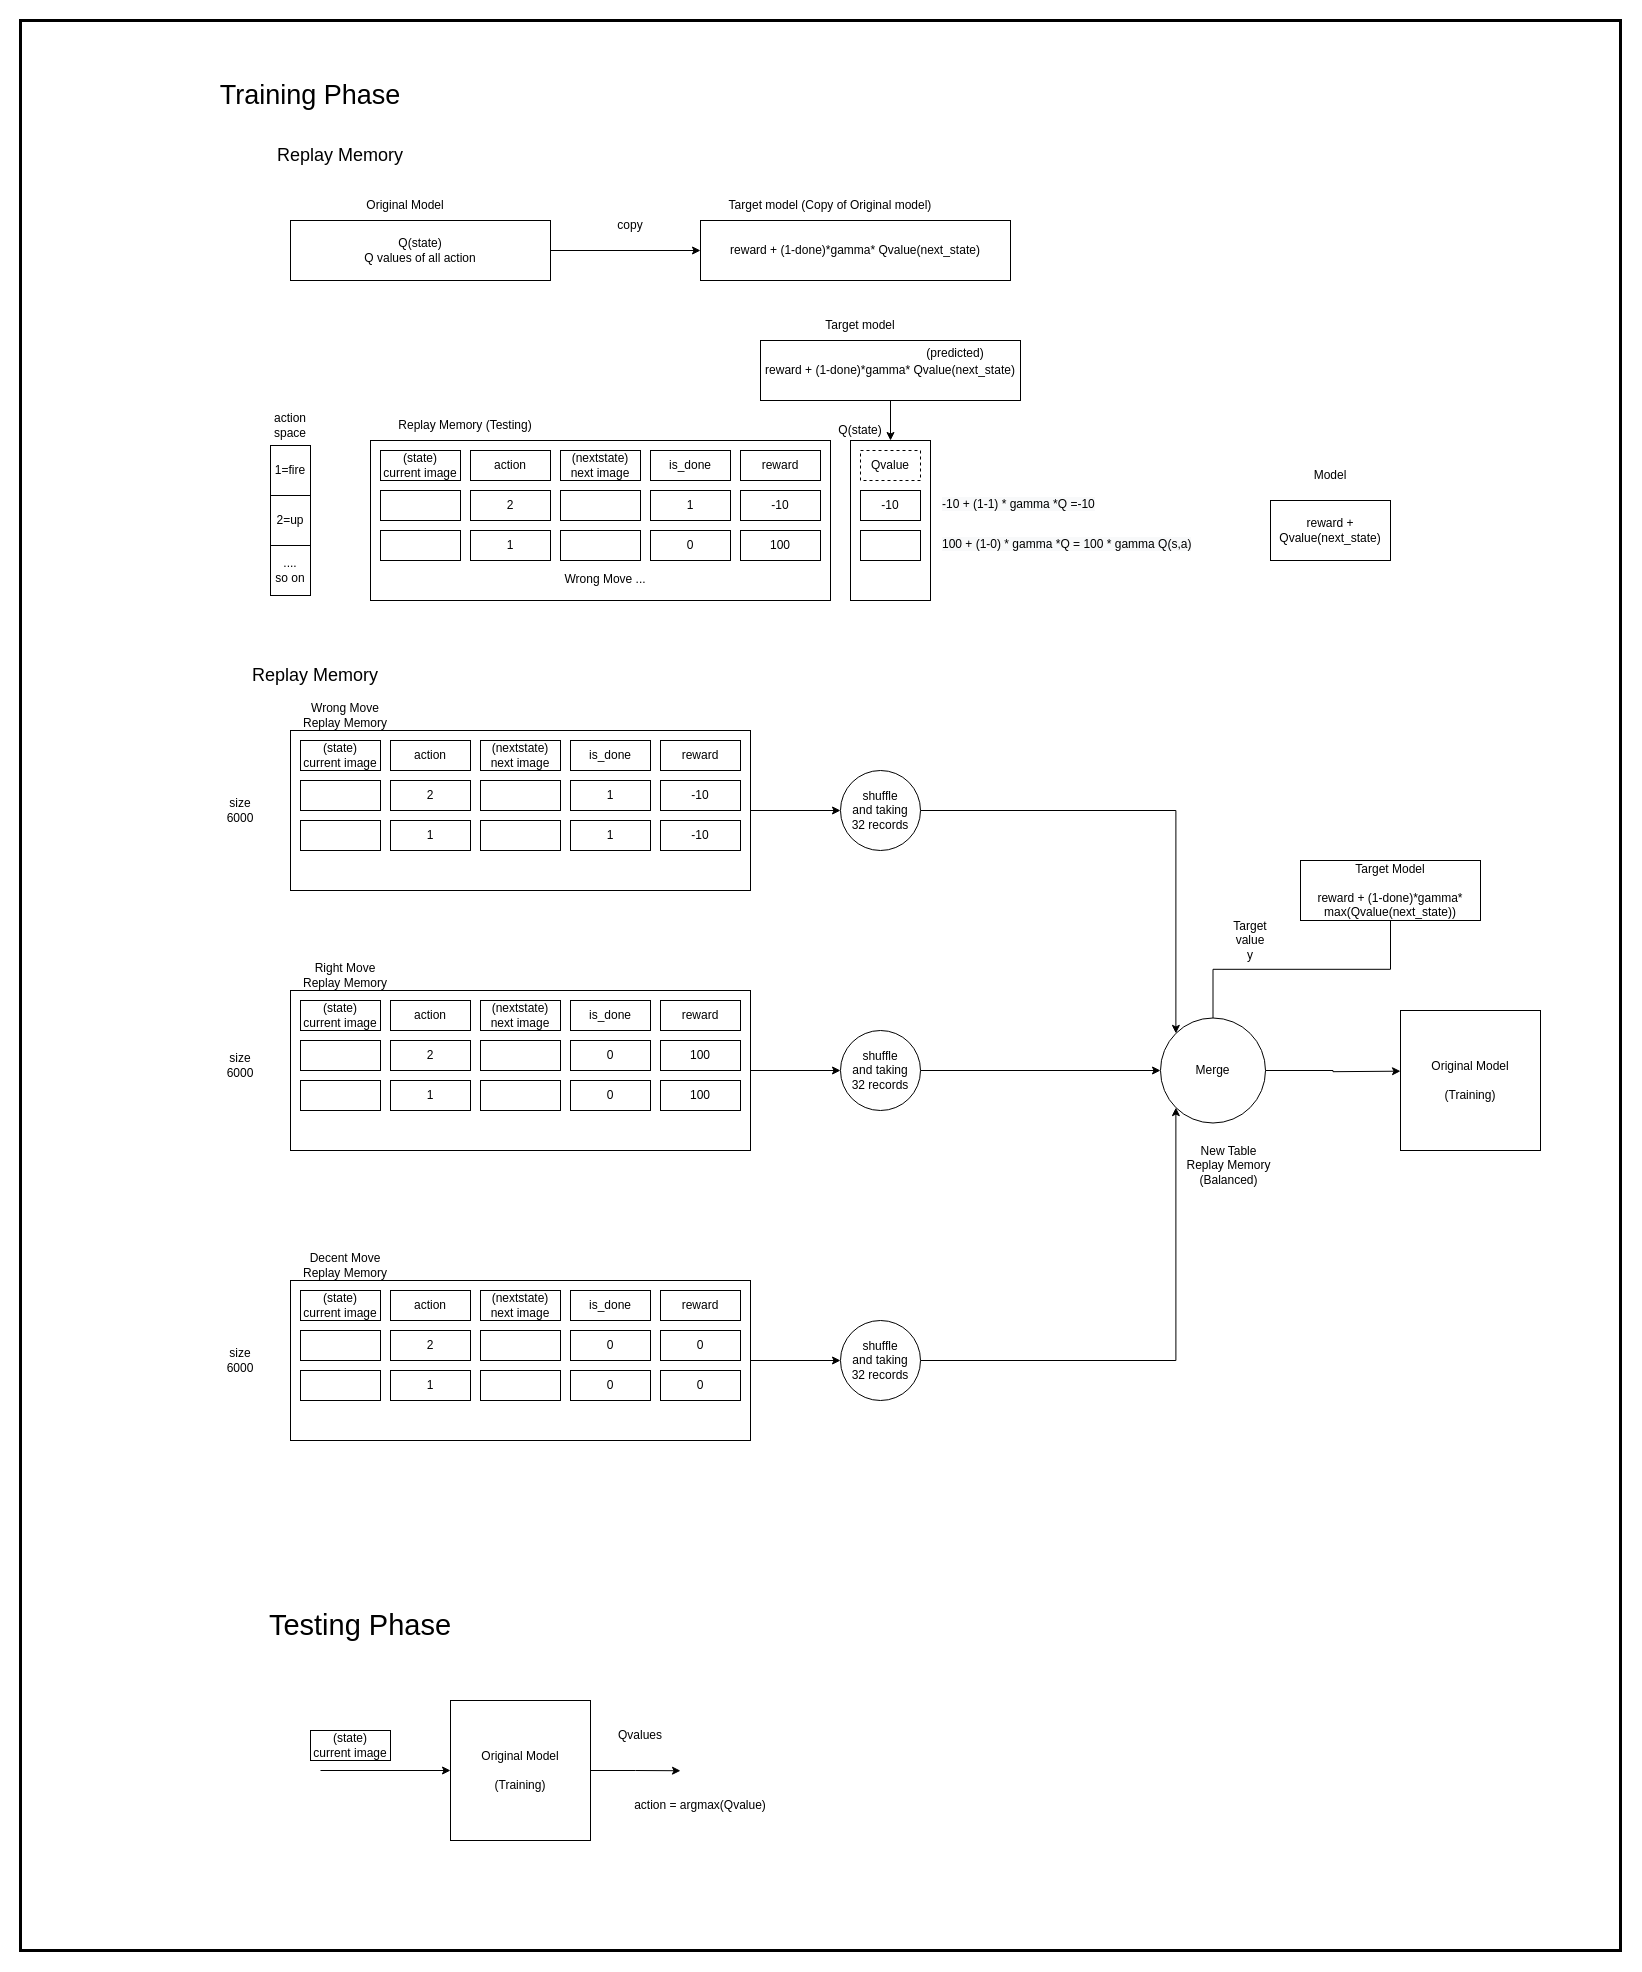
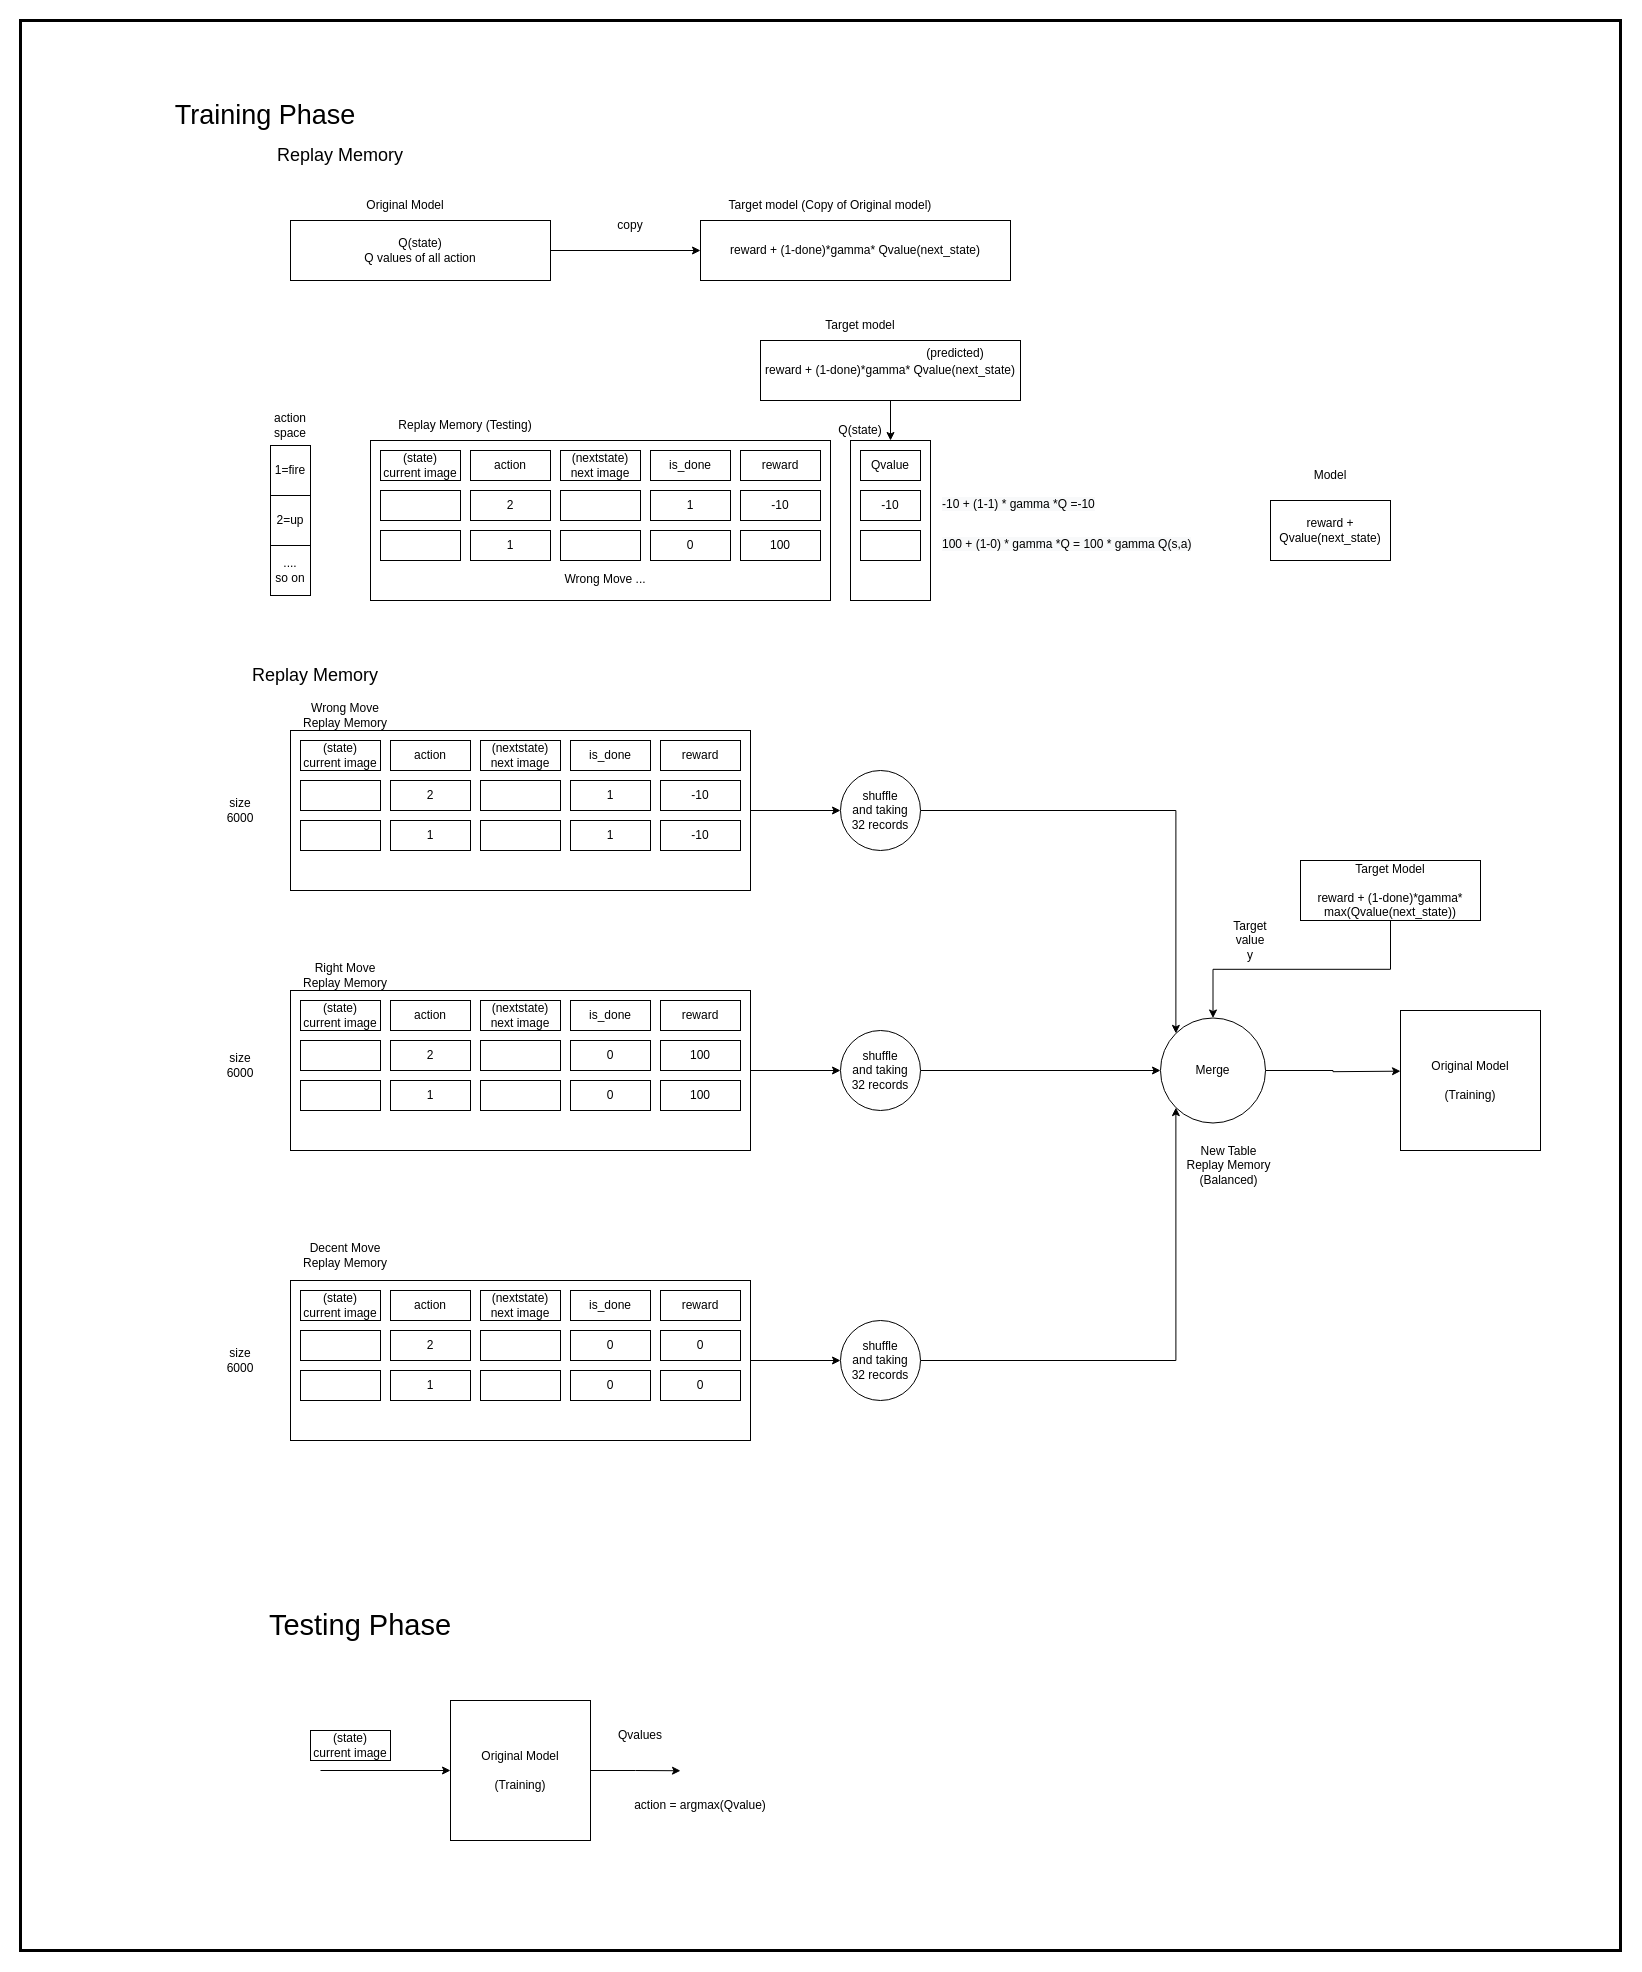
(311, 96) -> (266, 116)
(891, 466) -> (891, 466)
(1213, 1012) -> (1213, 1010)
(346, 1266) -> (346, 1256)
